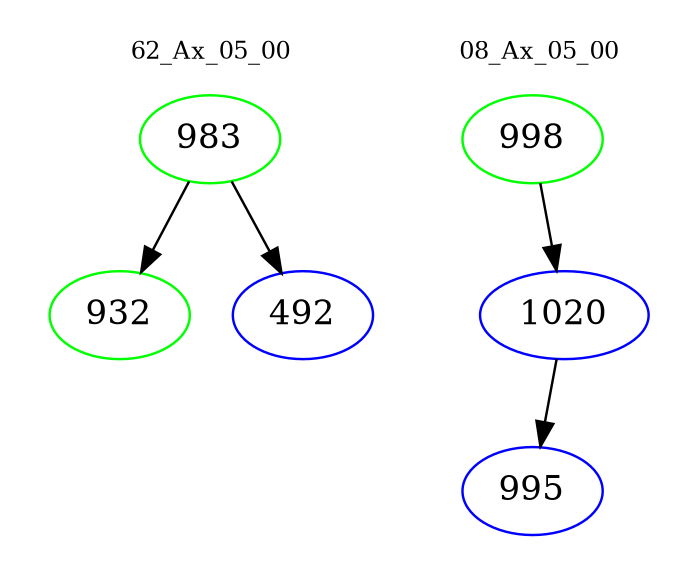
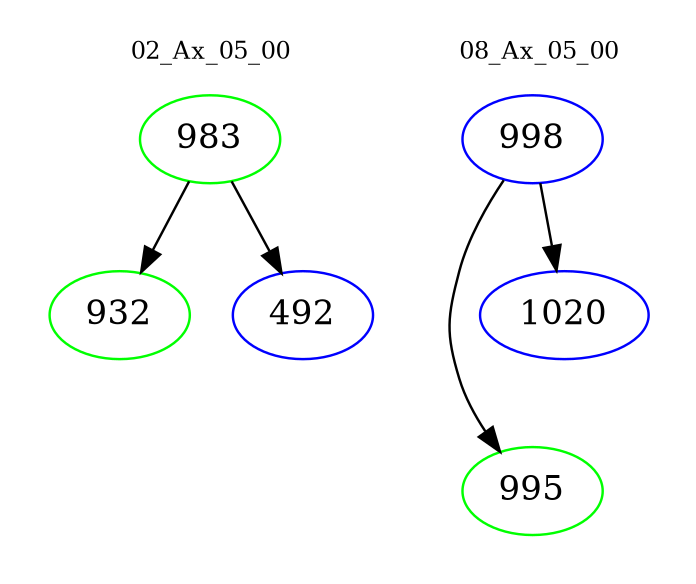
(211, 53) -> (211, 53)
(533, 139) -> (533, 139)
(551, 390) -> (452, 304)
(533, 491) -> (533, 491)
